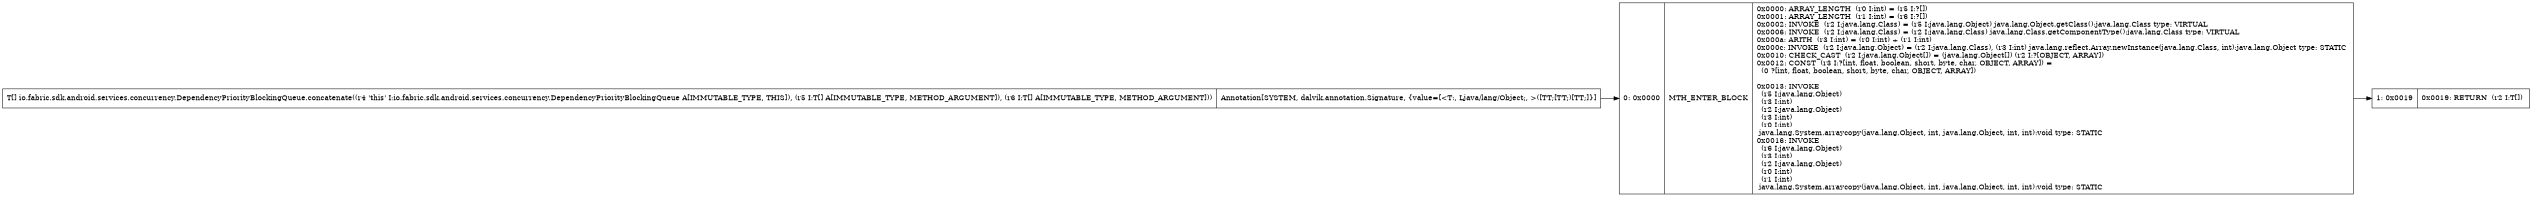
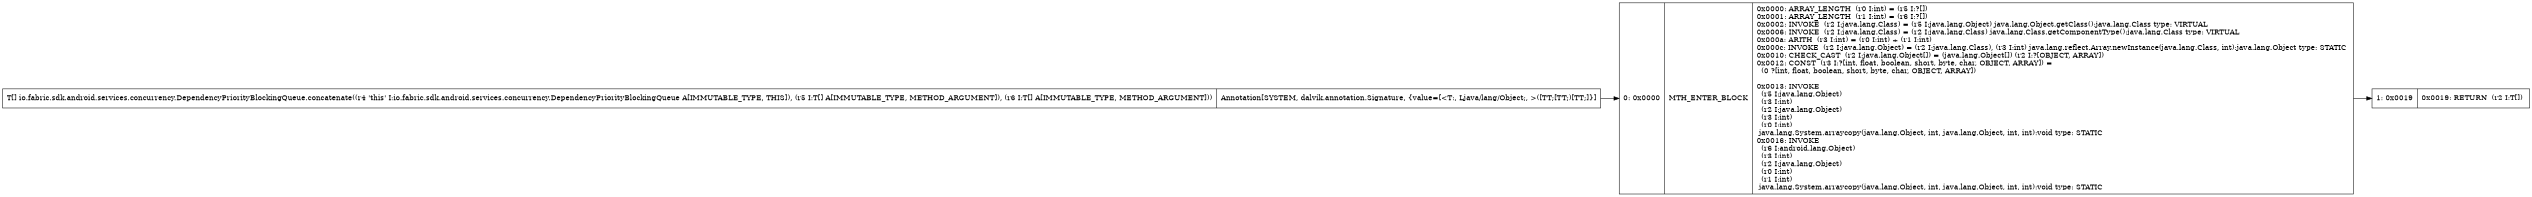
(1800, 149) -> (1806, 149)
